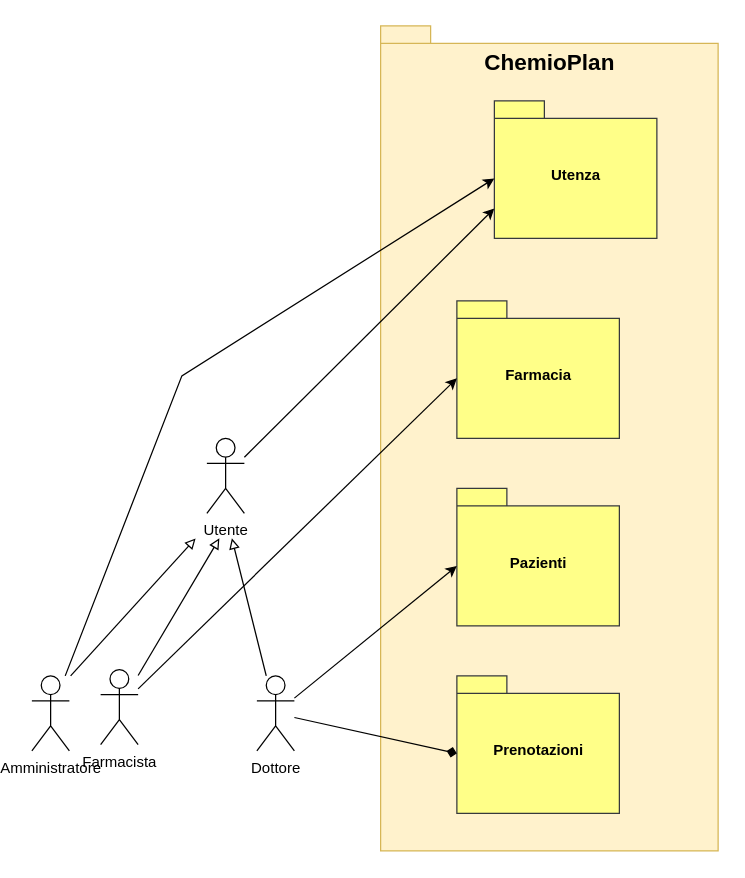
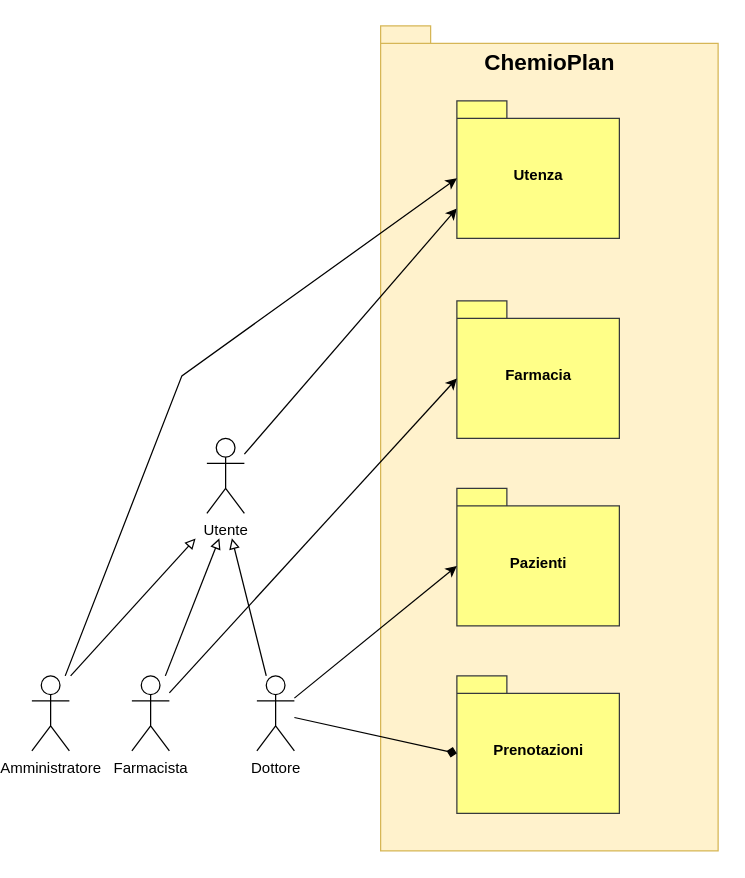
(576, 169) -> (538, 169)
(119, 707) -> (151, 713)
